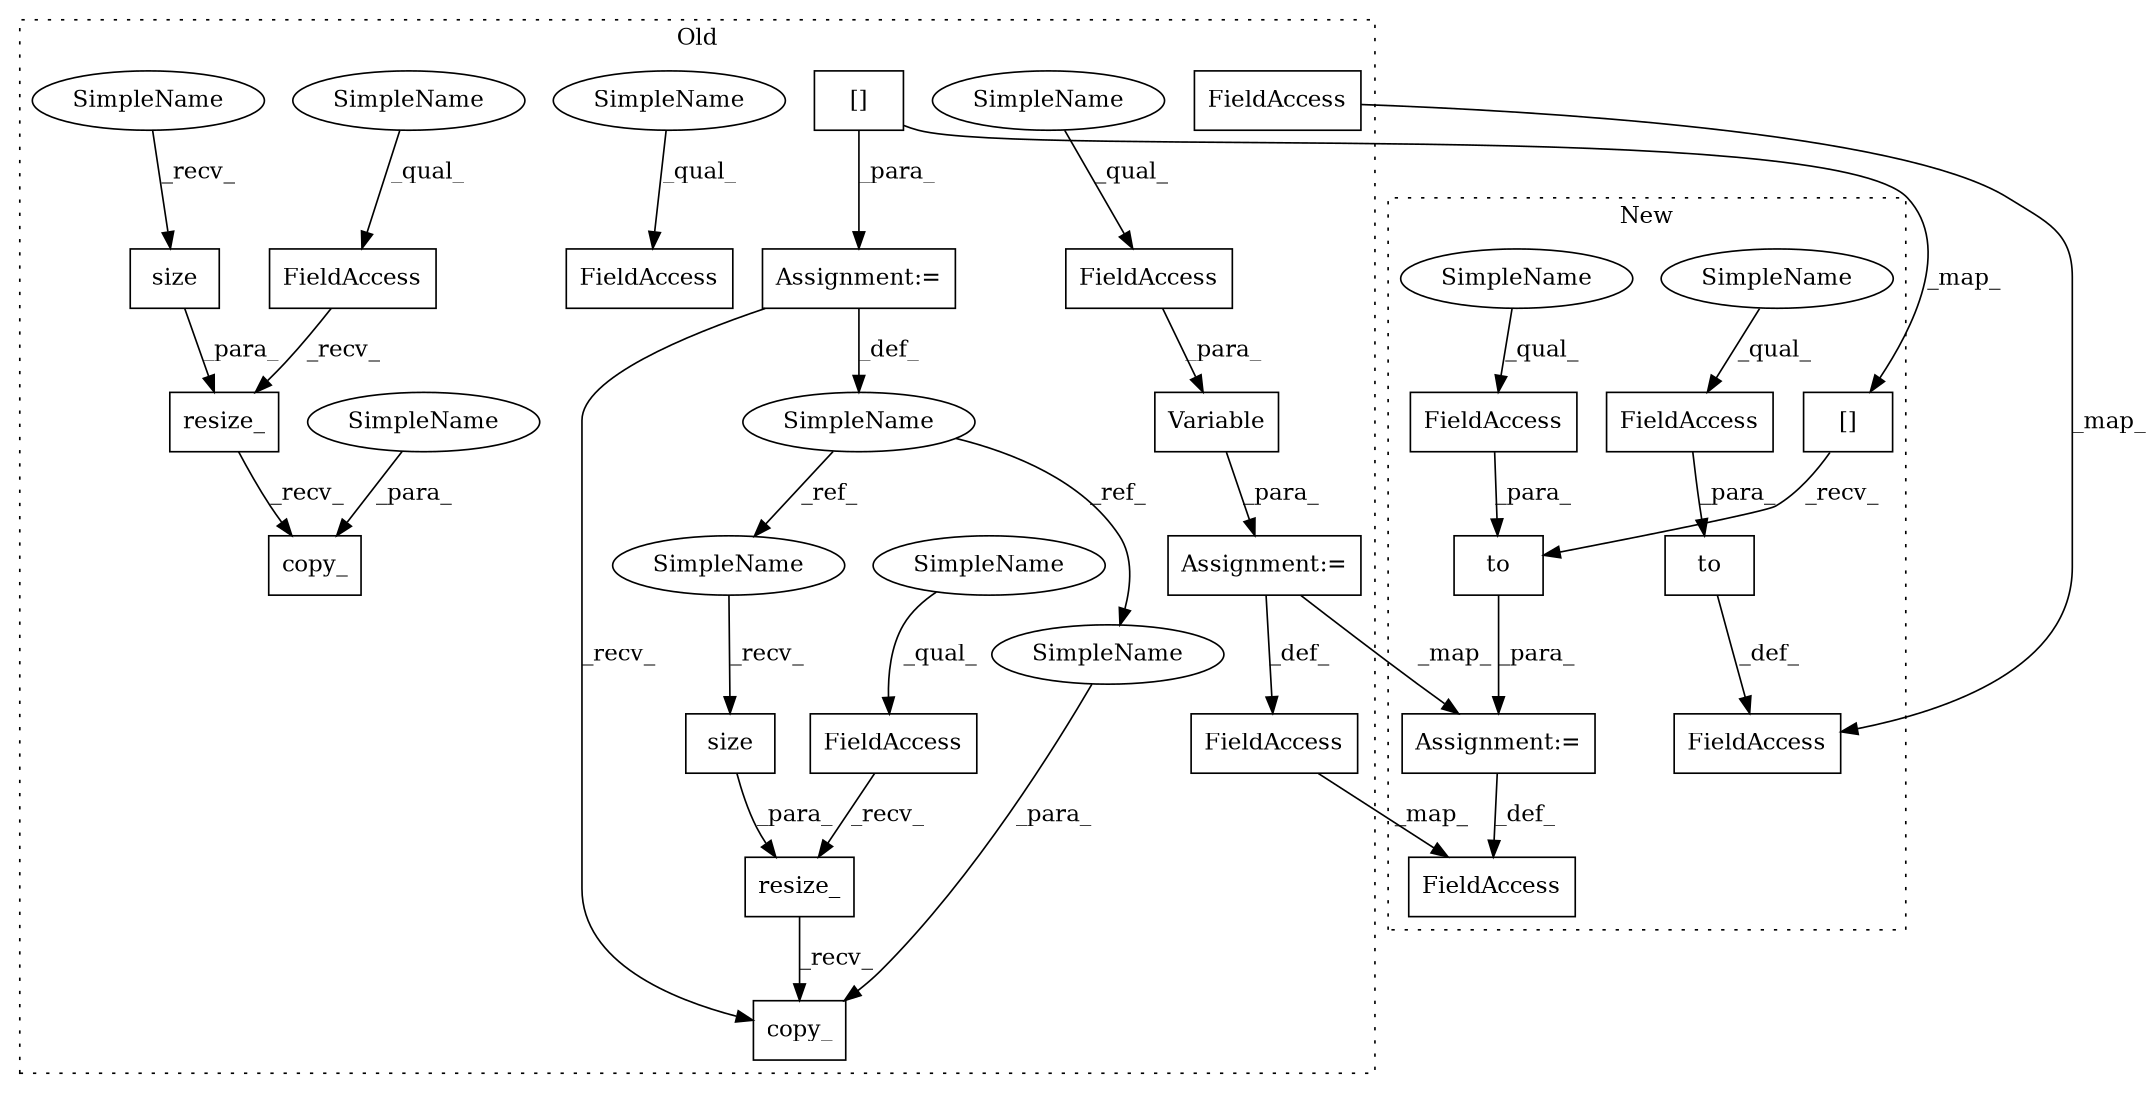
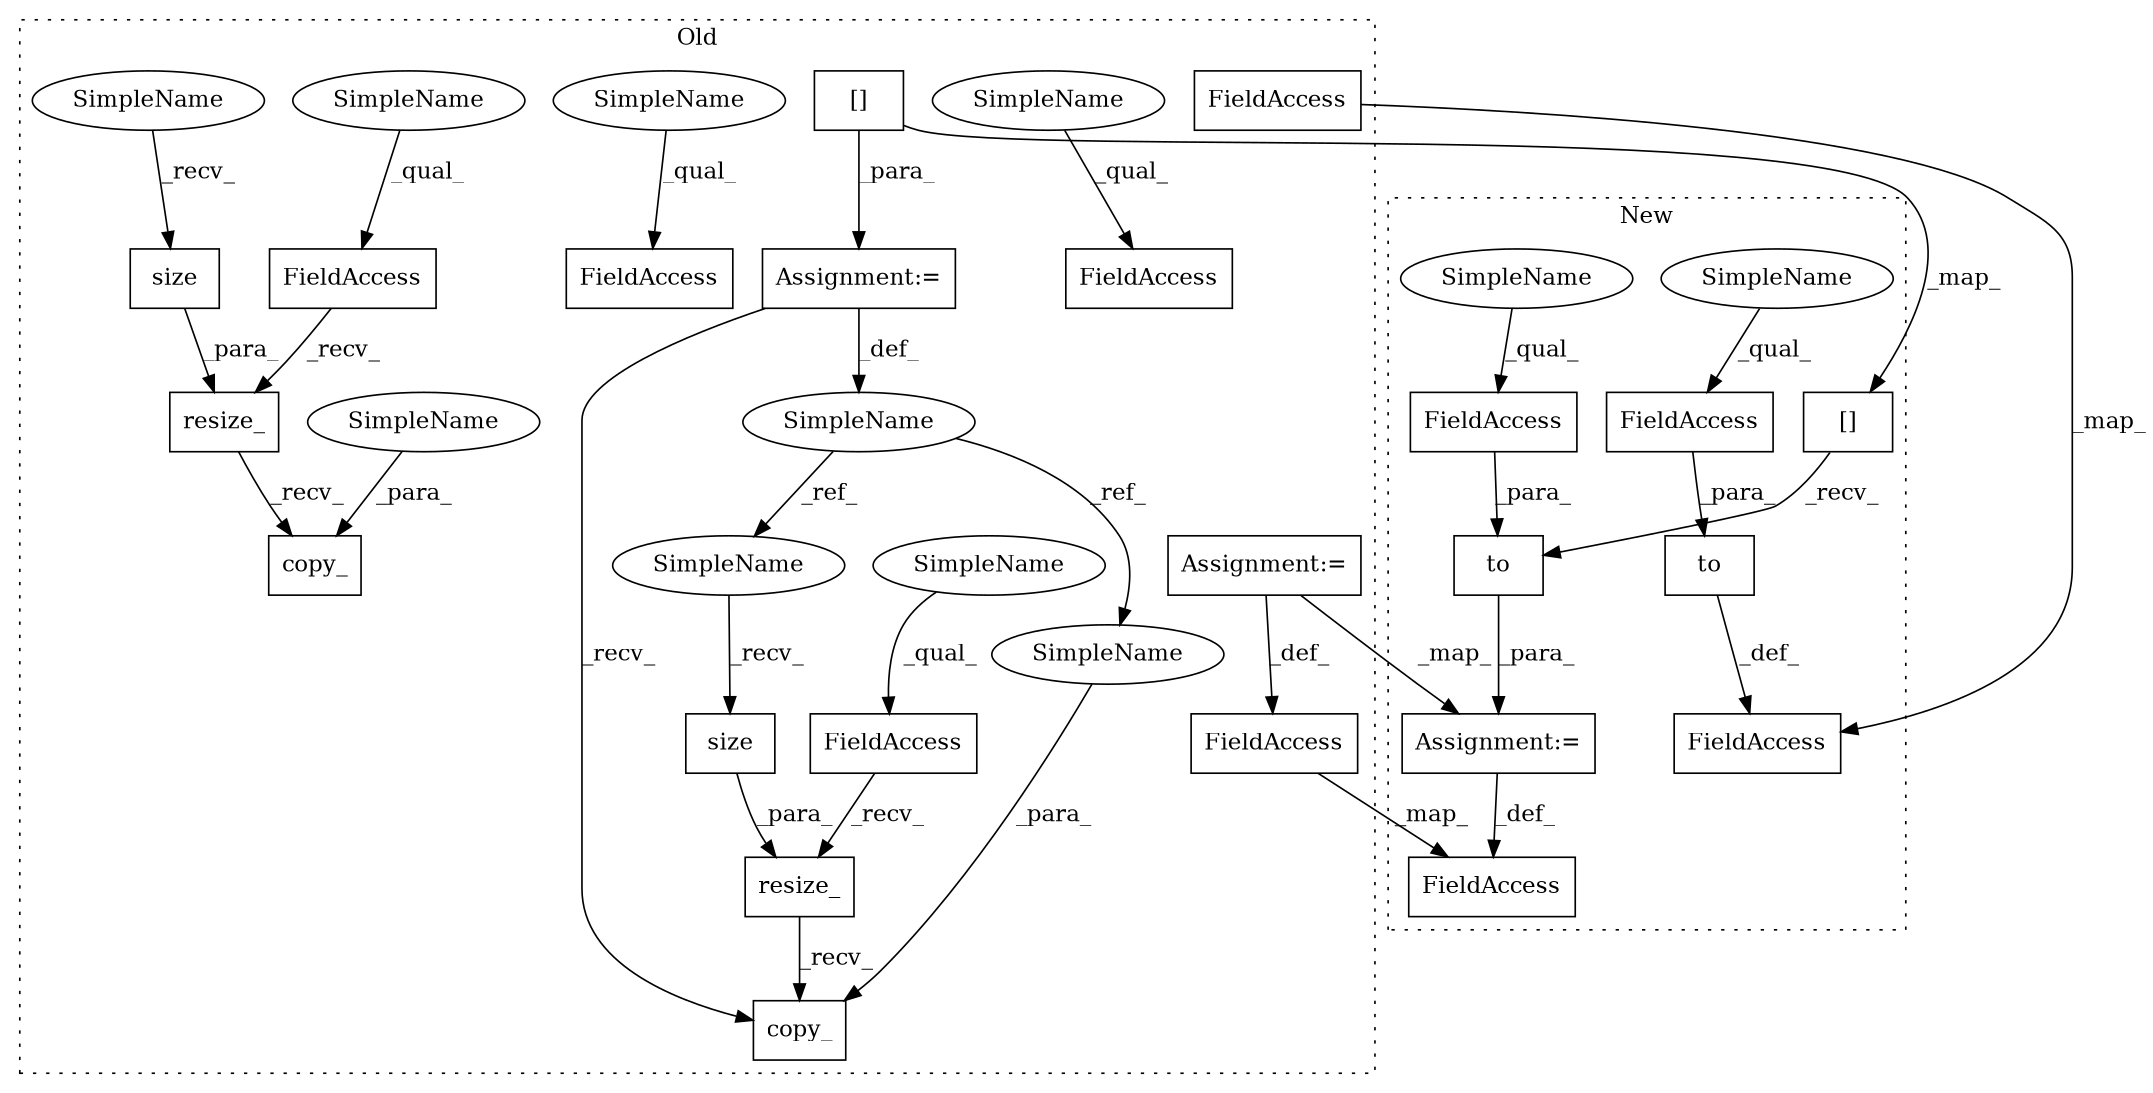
(1217, 422) -> none
